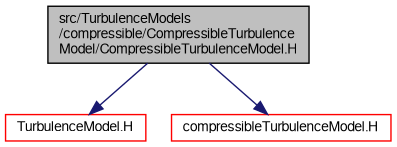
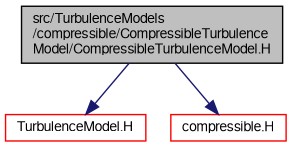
(281, 128) -> (228, 128)
